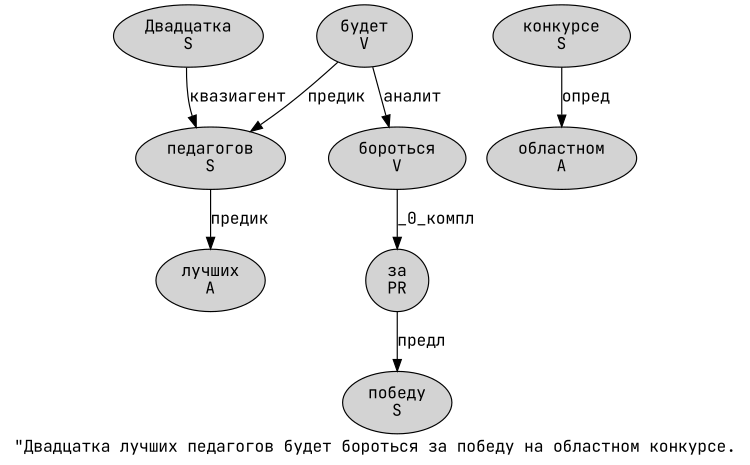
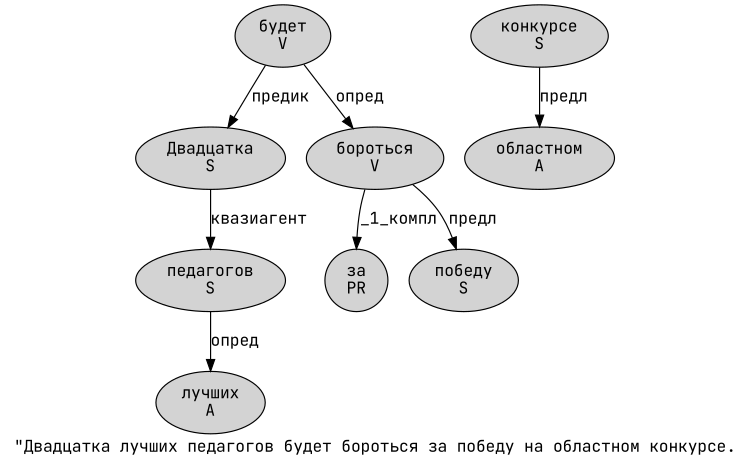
(300, 95) -> (250, 91)
(412, 97) -> (360, 97)
(586, 97) -> (564, 97)
(240, 219) -> (235, 342)
(436, 219) -> (399, 219)
(397, 335) -> (437, 209)
